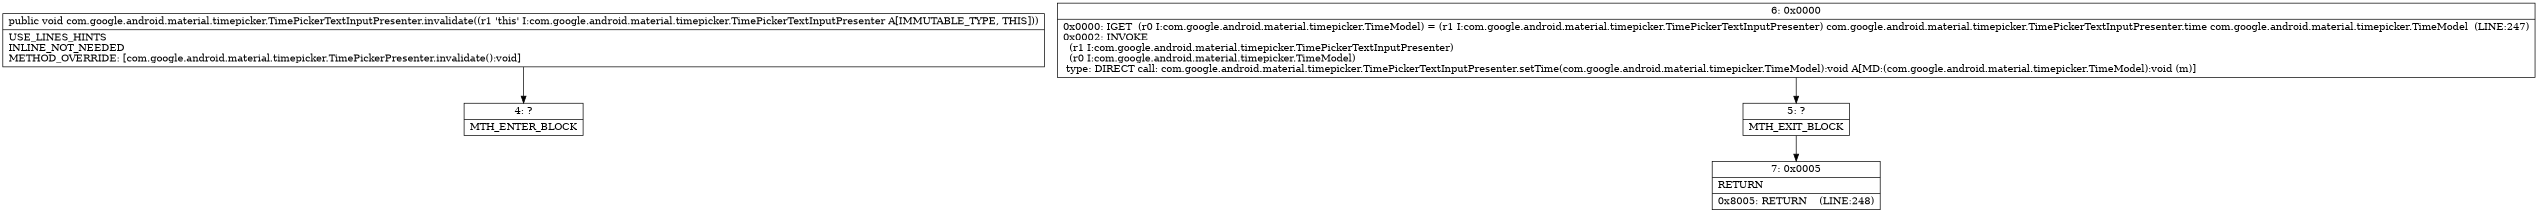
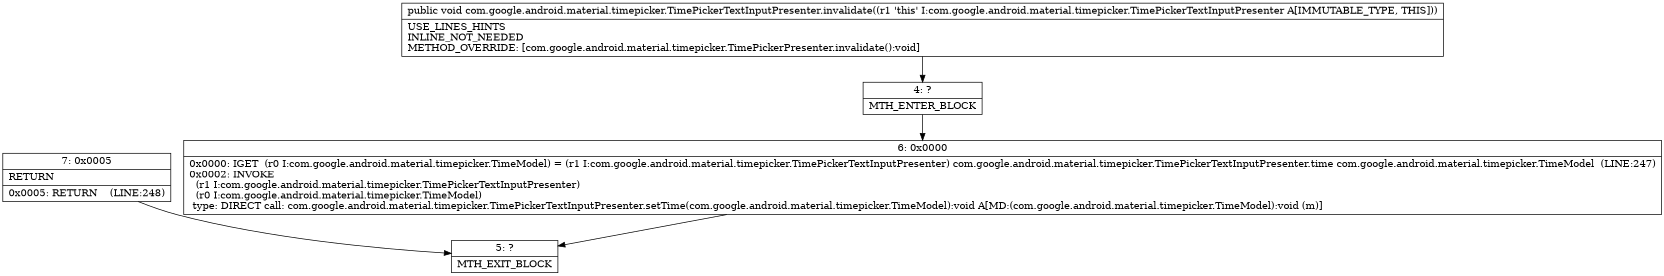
none -> (923, 124)
(1796, 145) -> (289, 237)
(1796, 201) -> (87, 193)
